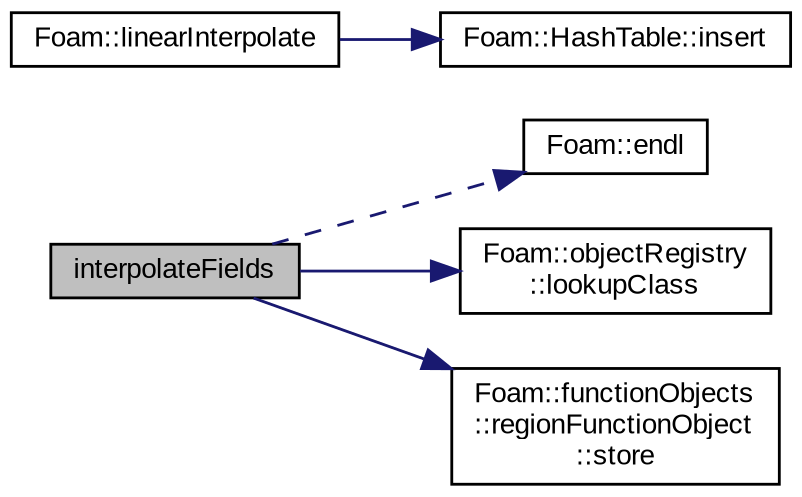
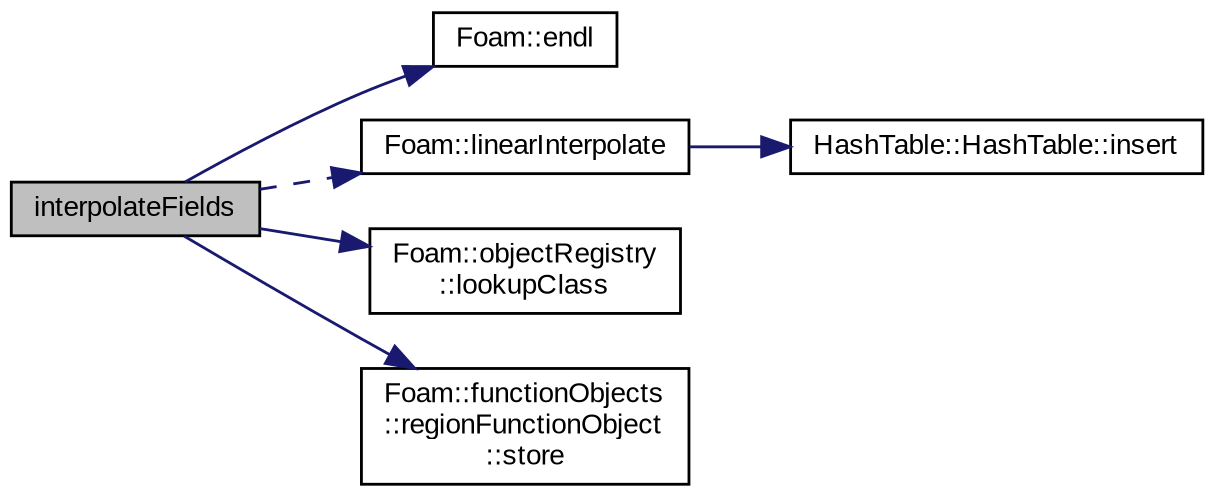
(616, 40) -> (997, 147)
none -> (296, 183)
(384, 212) -> (293, 125)
